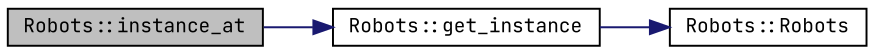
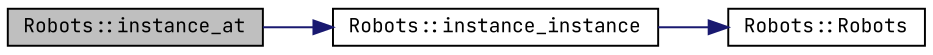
(466, 27) -> (496, 27)
